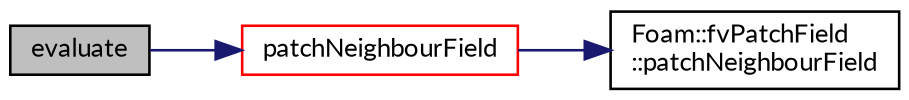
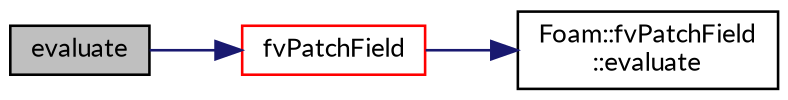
(380, 50) -> (334, 50)
(755, 50) -> (648, 50)
